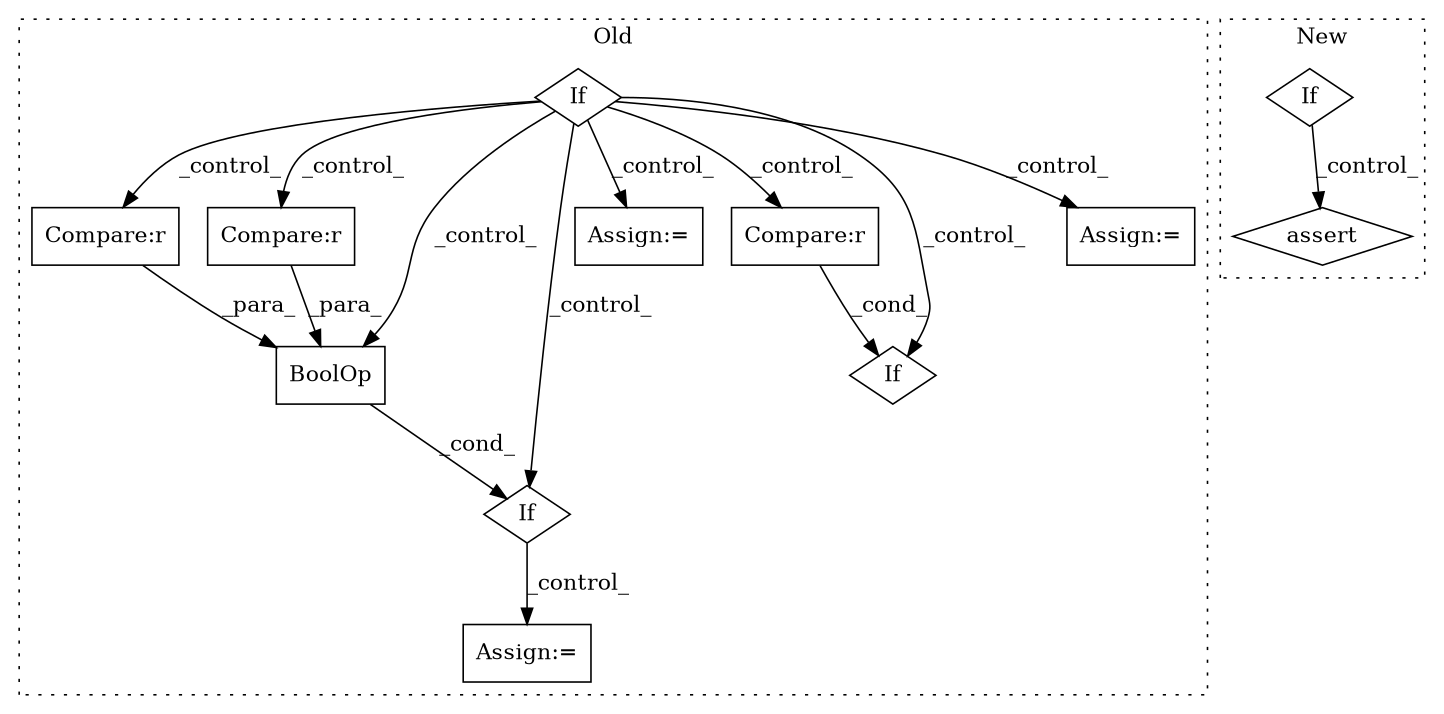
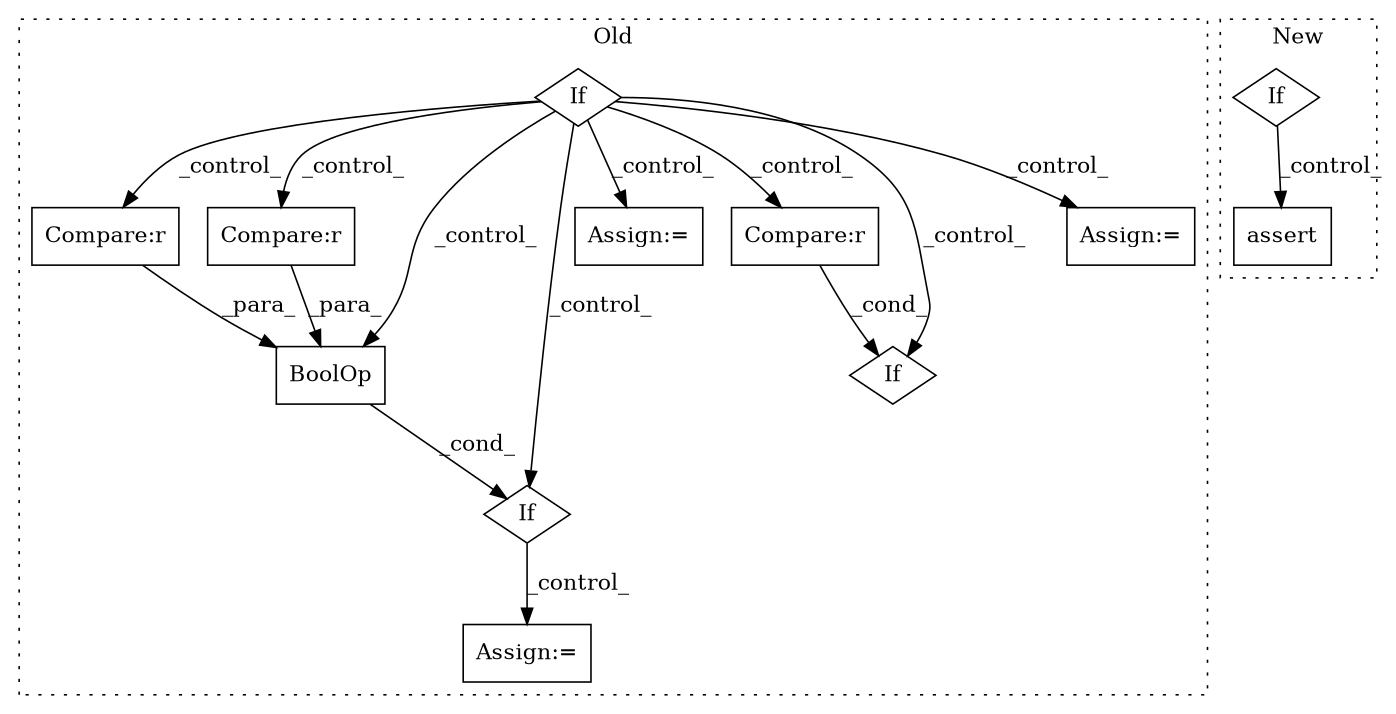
(1322, 236) -> (1283, 236)
